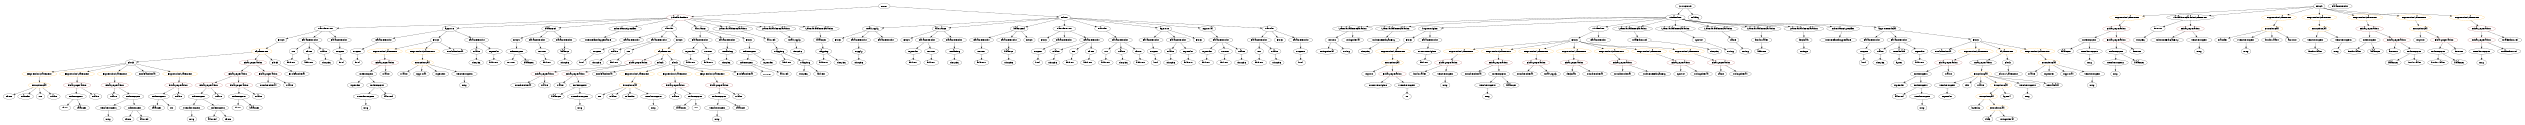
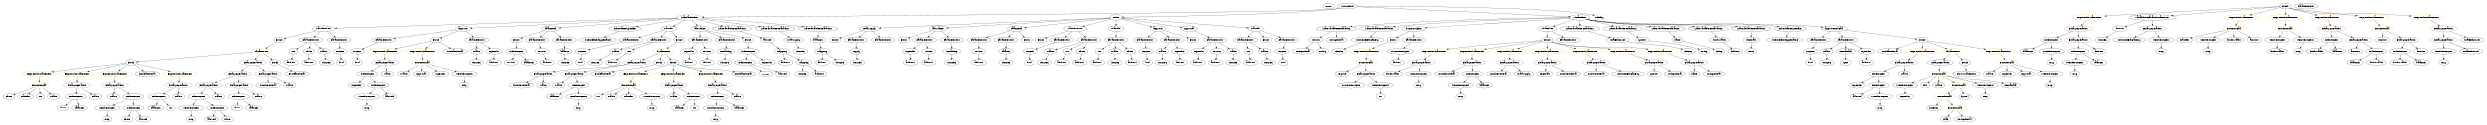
(786, 12) -> (1022, 14)
(973, 12) -> (1232, 15)
(1695, 17) -> (1599, 17)
(1804, 51) -> (1751, 51)
